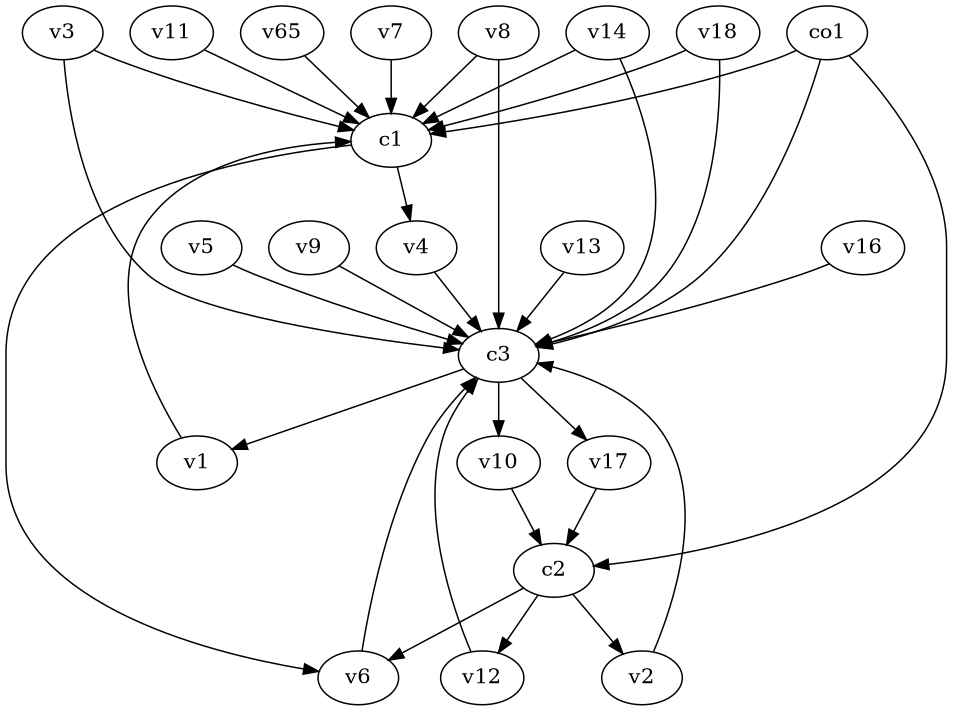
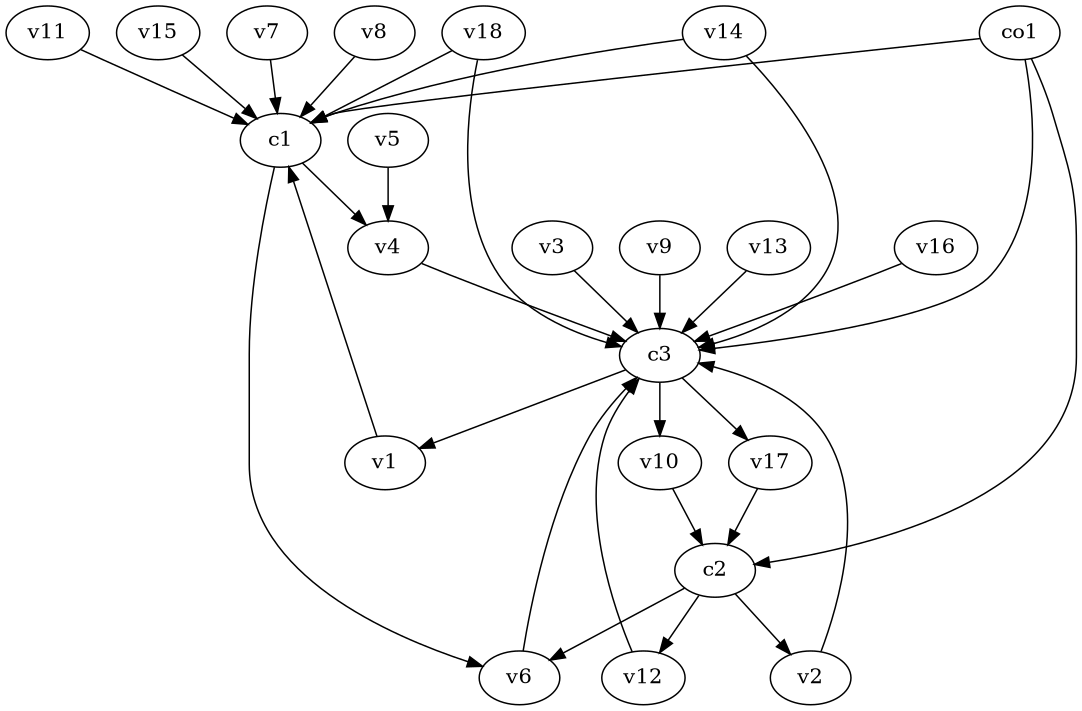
(282, 33) -> (158, 33)
(215, 93) -> none
(499, 186) -> none
(339, 305) -> (388, 187)
